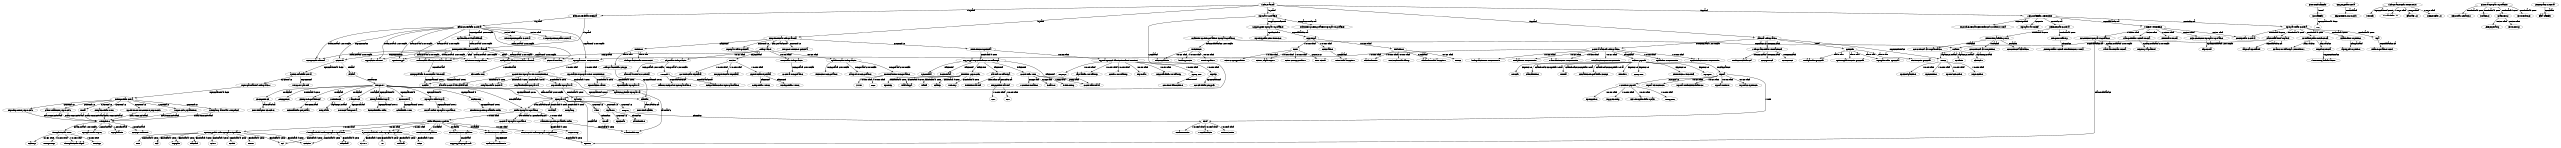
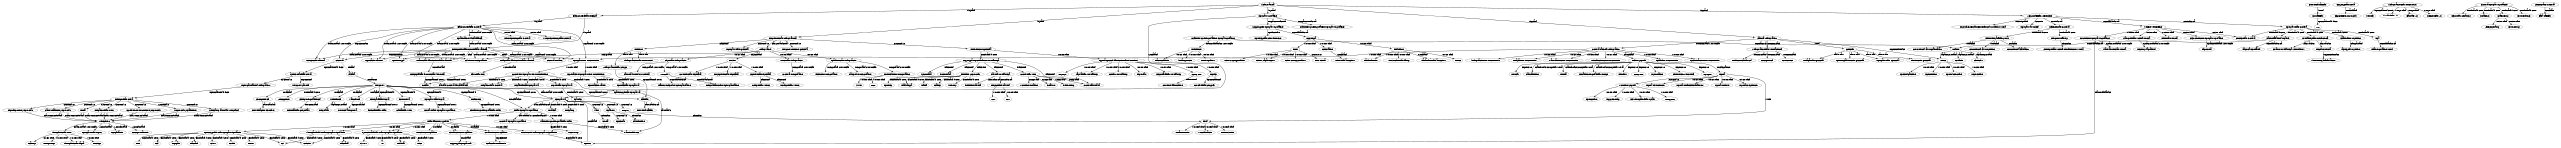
(481, 33) -> (481, 33)
none -> (1657, 74)
